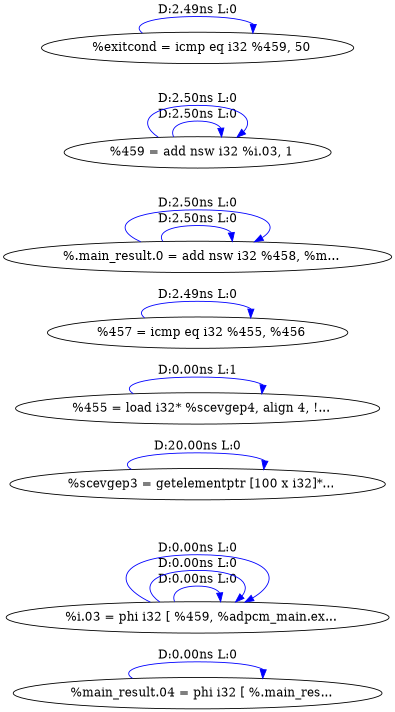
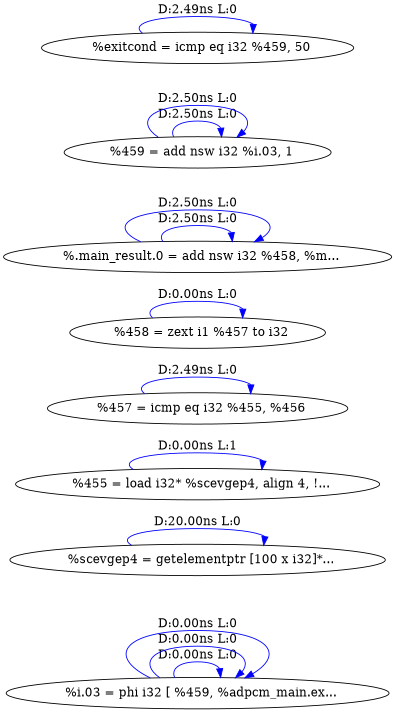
none -> (198, 333)
(198, 484) -> none
none -> (198, 560)
(198, 693) -> none
